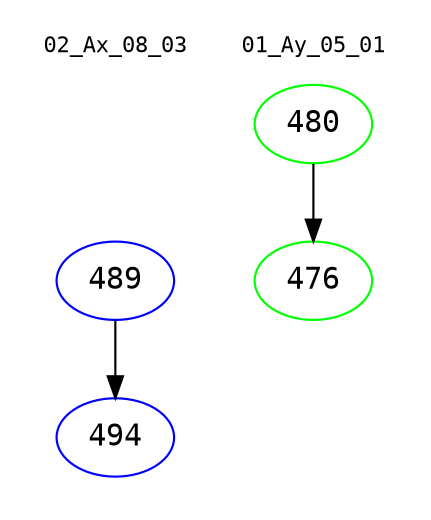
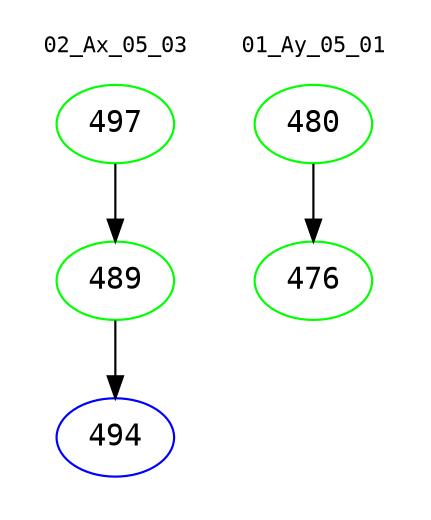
(116, 47) -> (116, 47)
none -> (115, 124)
(115, 281) -> (115, 281)
